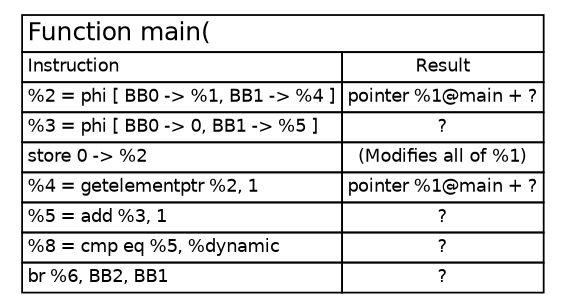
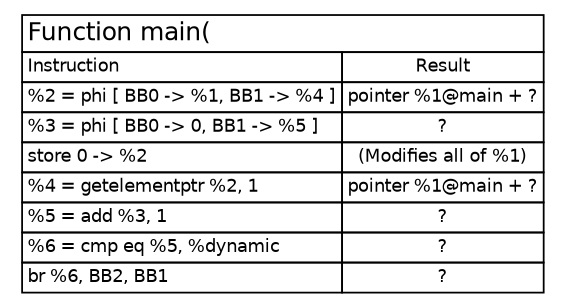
(154, 247) -> (154, 247)
